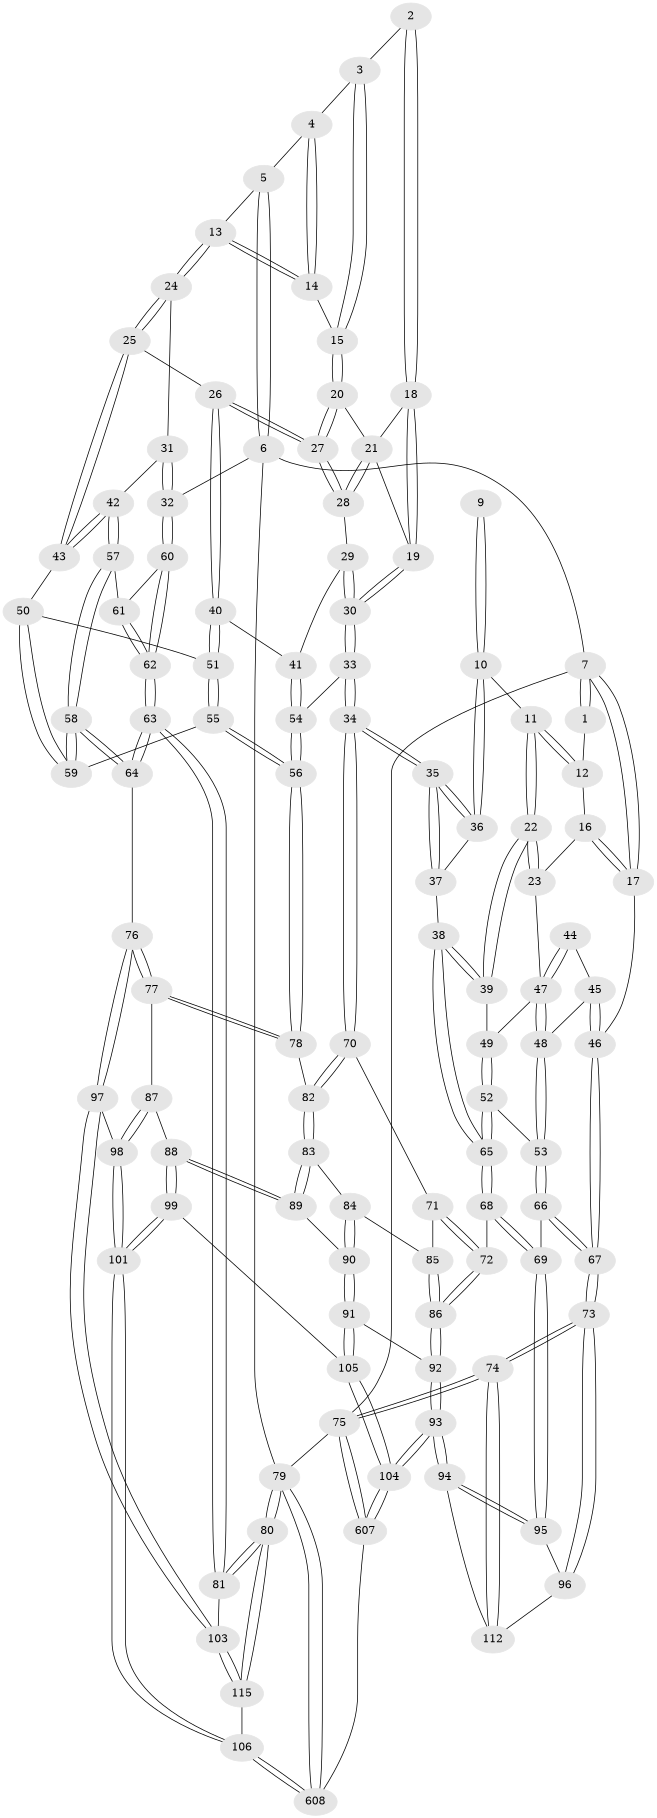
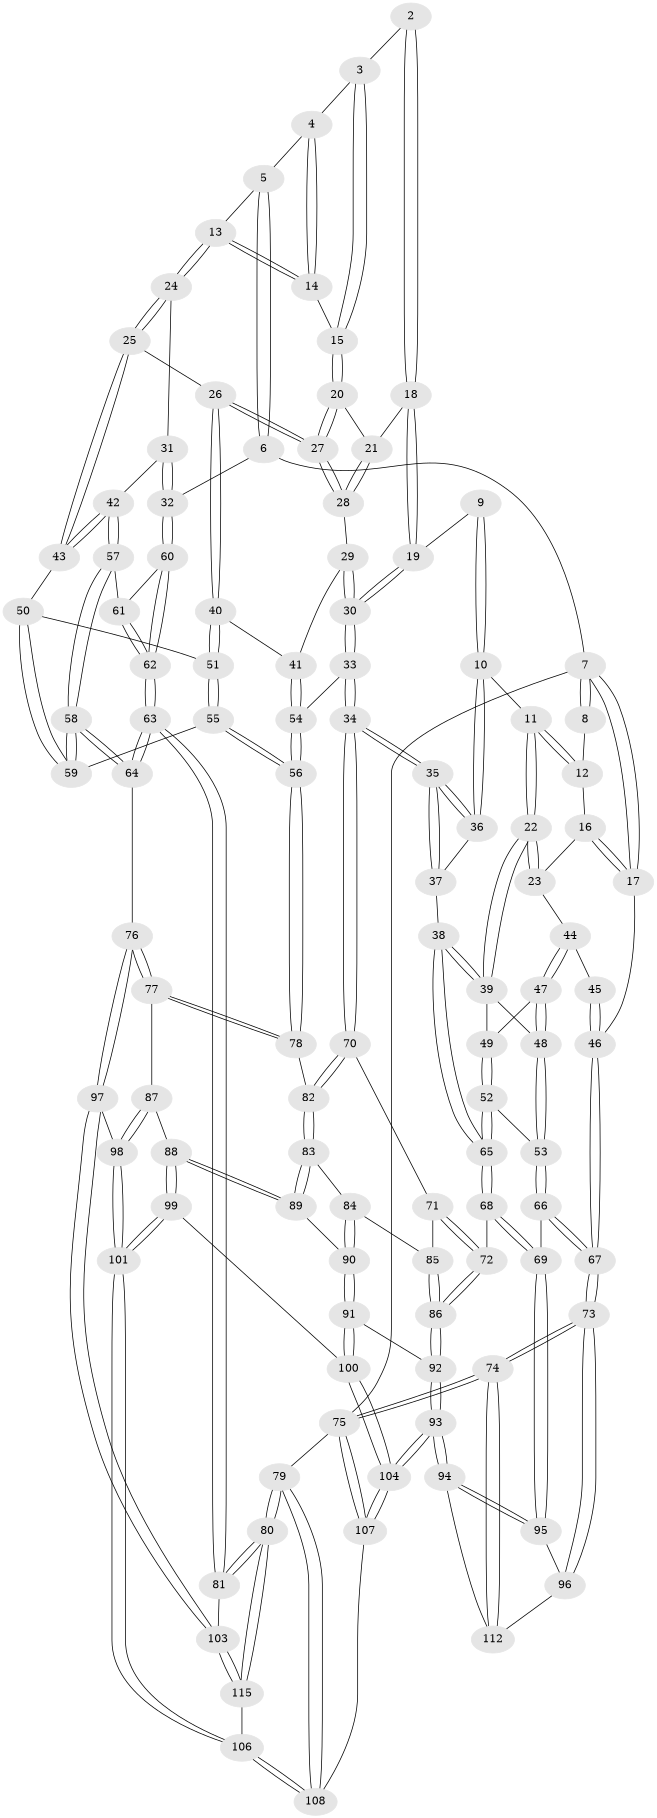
(393, 503) -> (447, 531)
(585, 720) -> (585, 720)
(538, 936) -> (553, 909)
(255, 965) -> none
(568, 1017) -> (511, 1014)
(349, 1369) -> (349, 1369)
(365, 1531) -> (365, 1531)
(316, 1802) -> (316, 1802)
